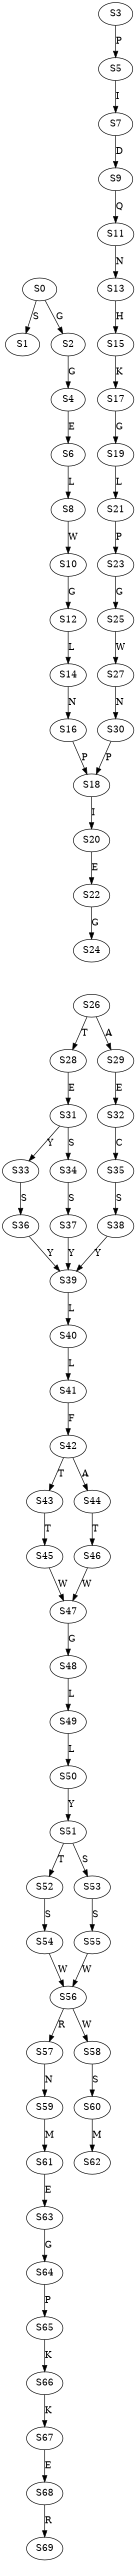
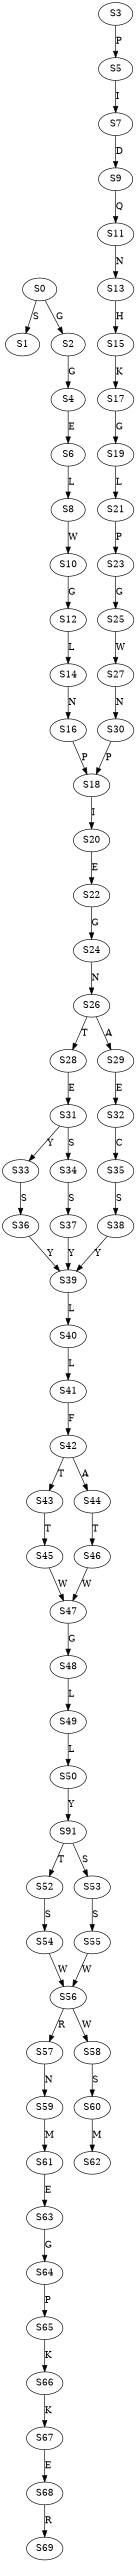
none -> (92, 975)
(68, 1832) -> (68, 1832)
